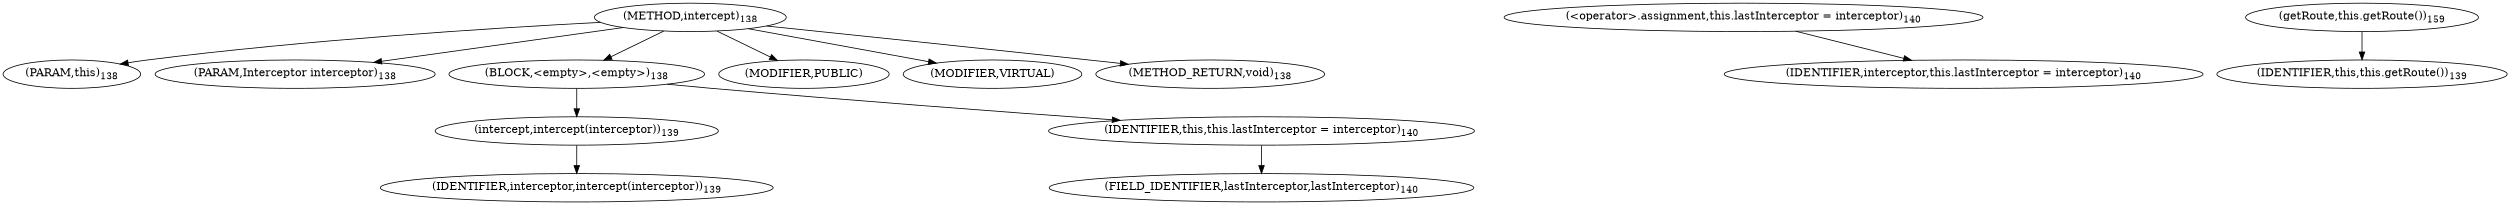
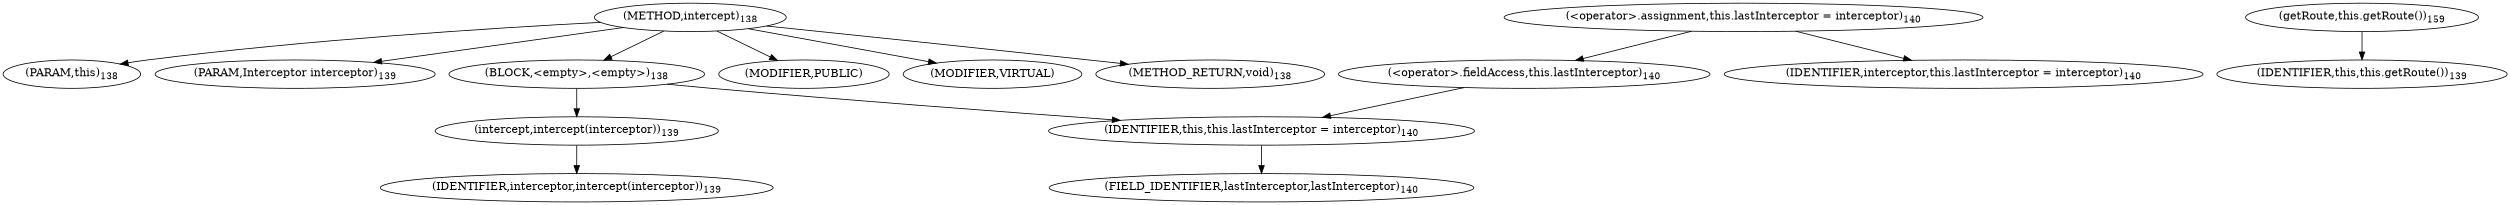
(387, 73) -> (387, 73)
none -> (1524, 74)
